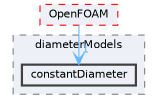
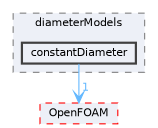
(79, 42) -> (79, 79)
